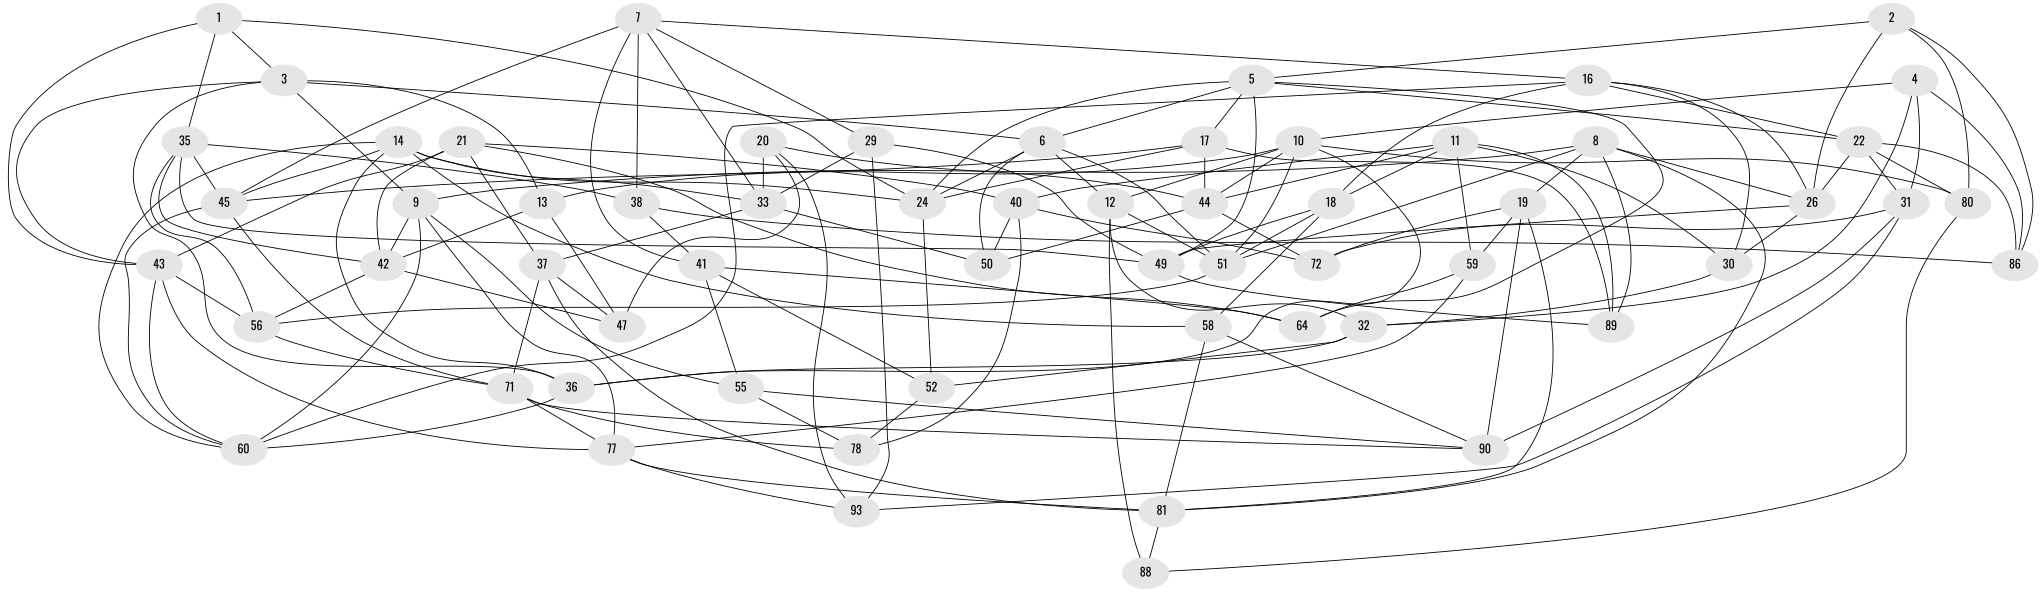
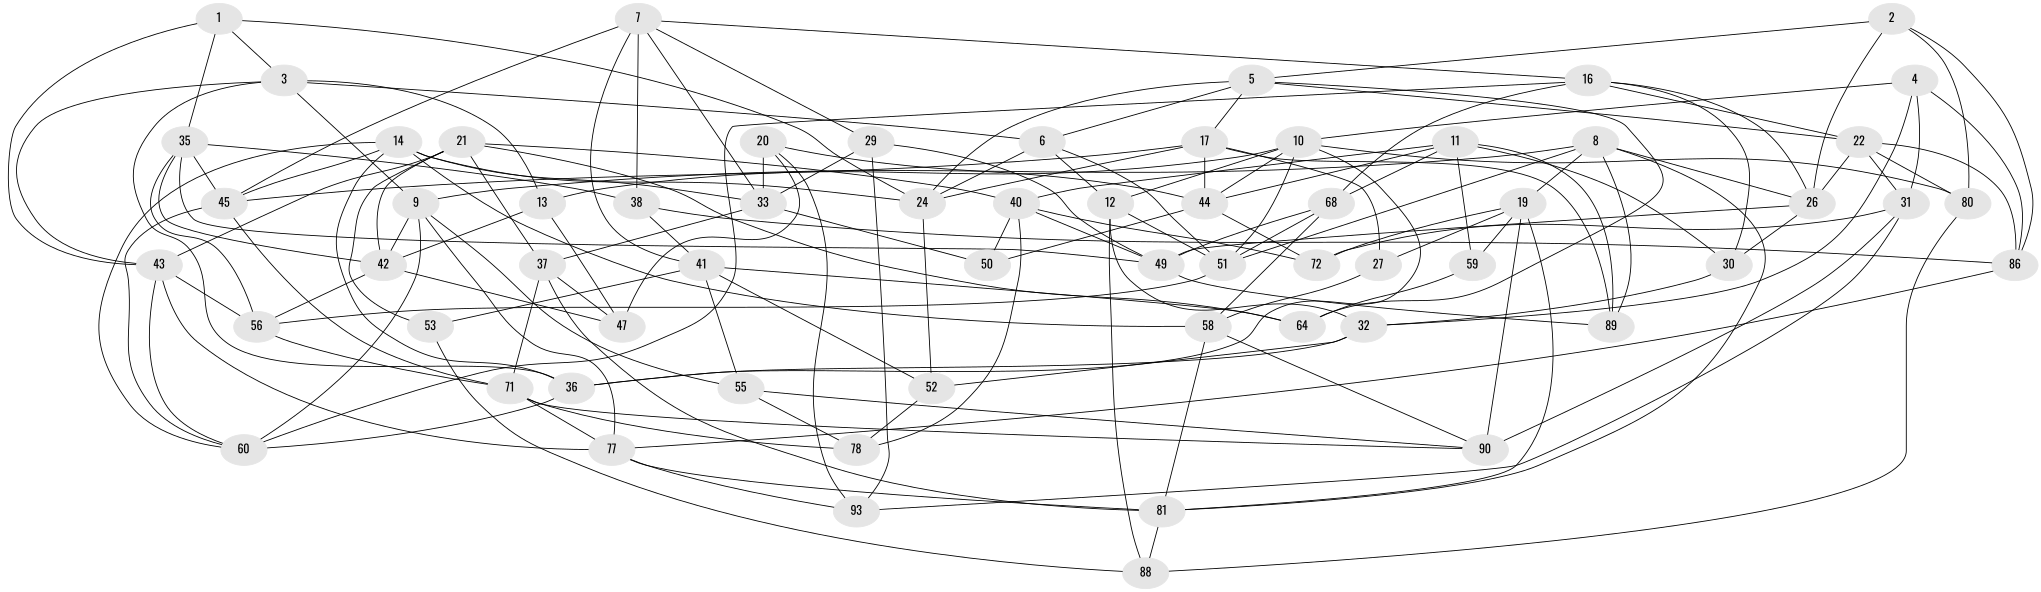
(1250, 183) -> (1083, 232)
(982, 201) -> none
(1331, 204) -> (1331, 204)
none -> (1378, 265)
none -> (430, 327)
(1063, 399) -> (1318, 387)
